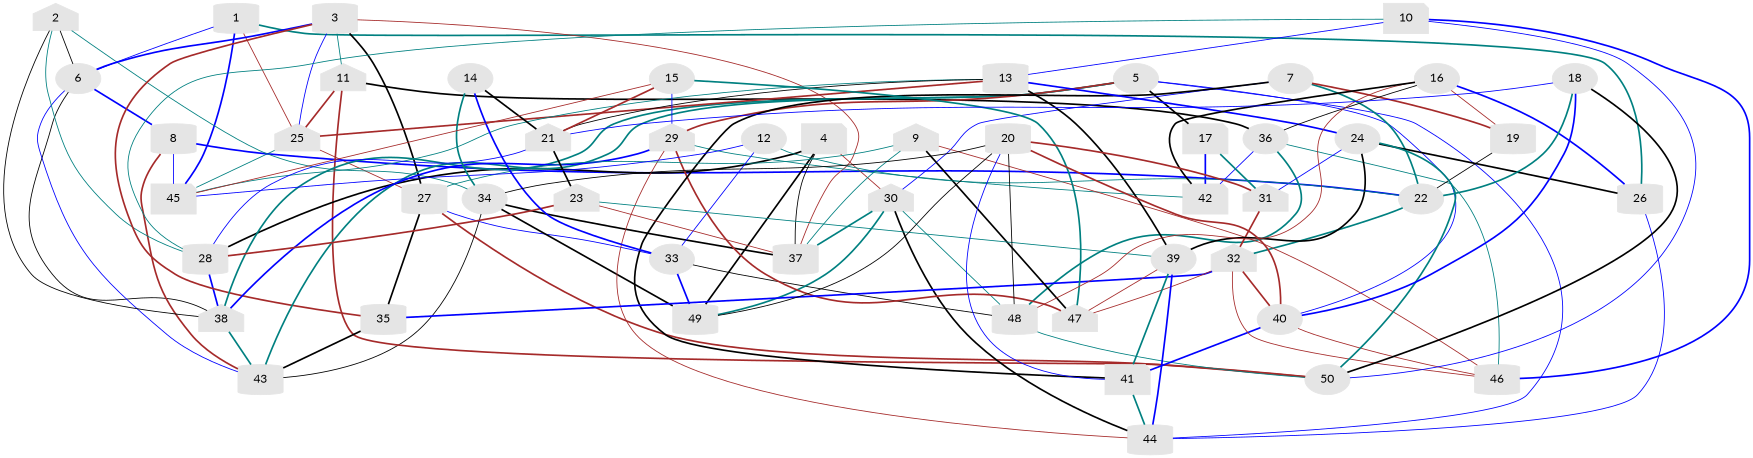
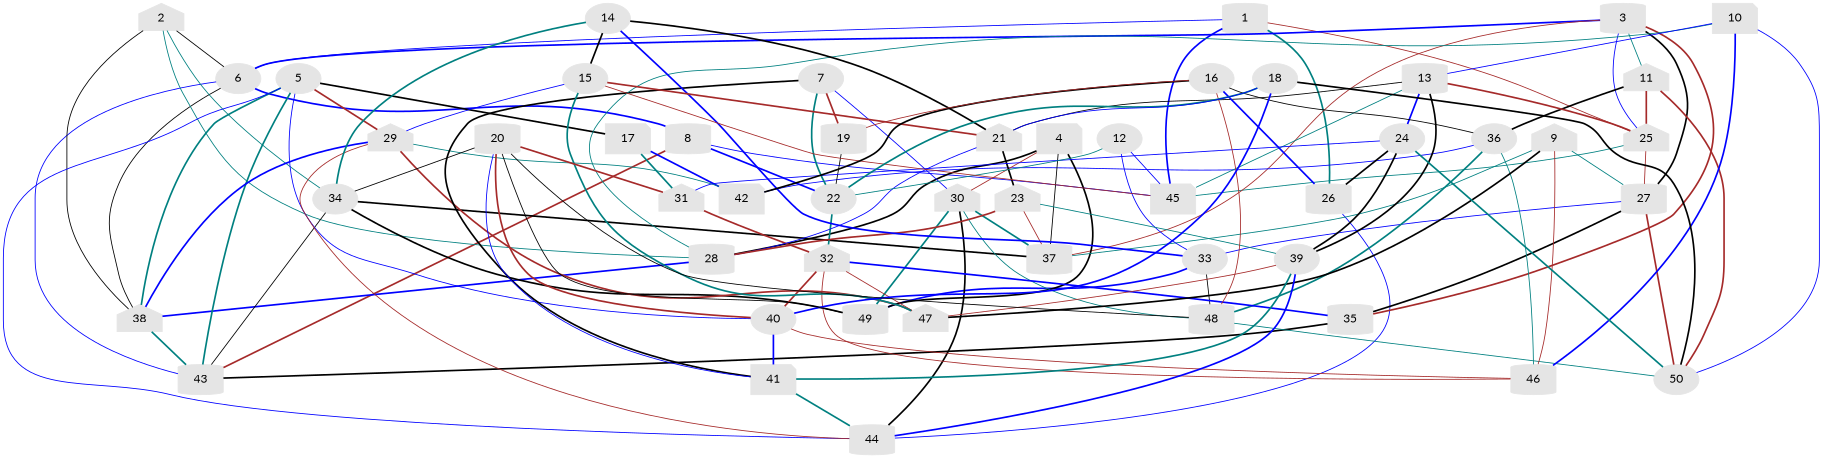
none -> (596, 49)
